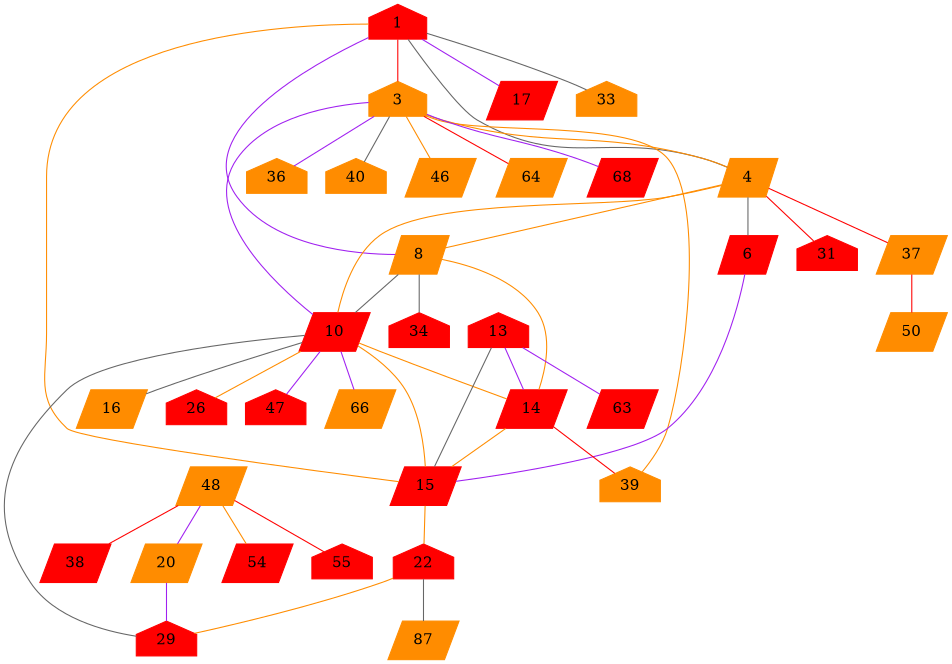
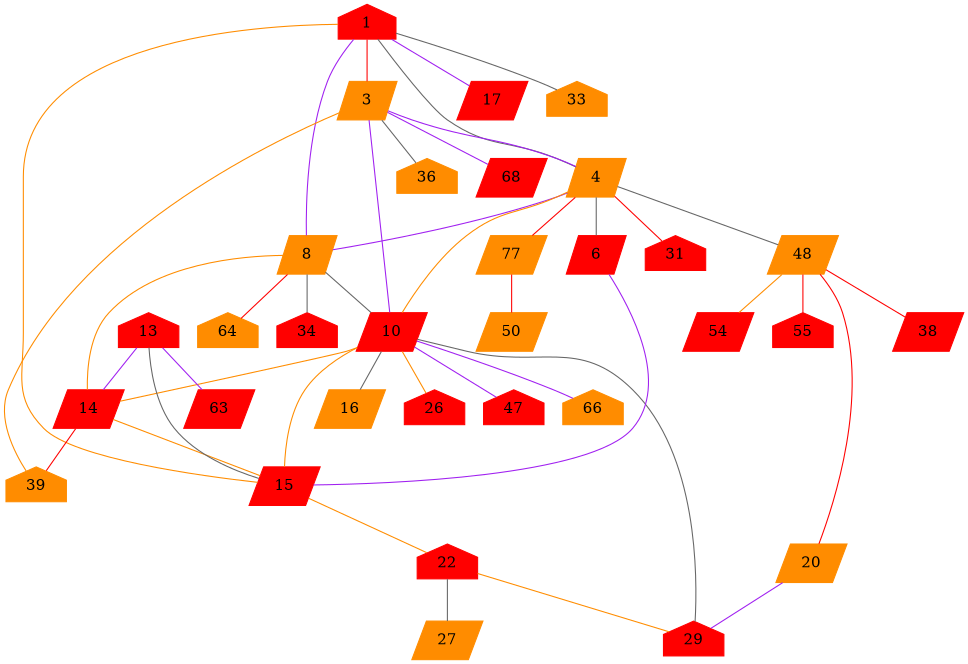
(398, 101) -> (367, 101)
(466, 140) -> (264, 296)
(577, 140) -> (453, 132)
(334, 141) -> (399, 142)
(356, 178) -> none
(441, 178) -> none
(532, 178) -> (228, 332)
(584, 216) -> (451, 226)
none -> (698, 216)
(912, 255) -> (512, 255)
(360, 409) -> (593, 409)
(189, 525) -> (851, 408)
(423, 640) -> (447, 640)
